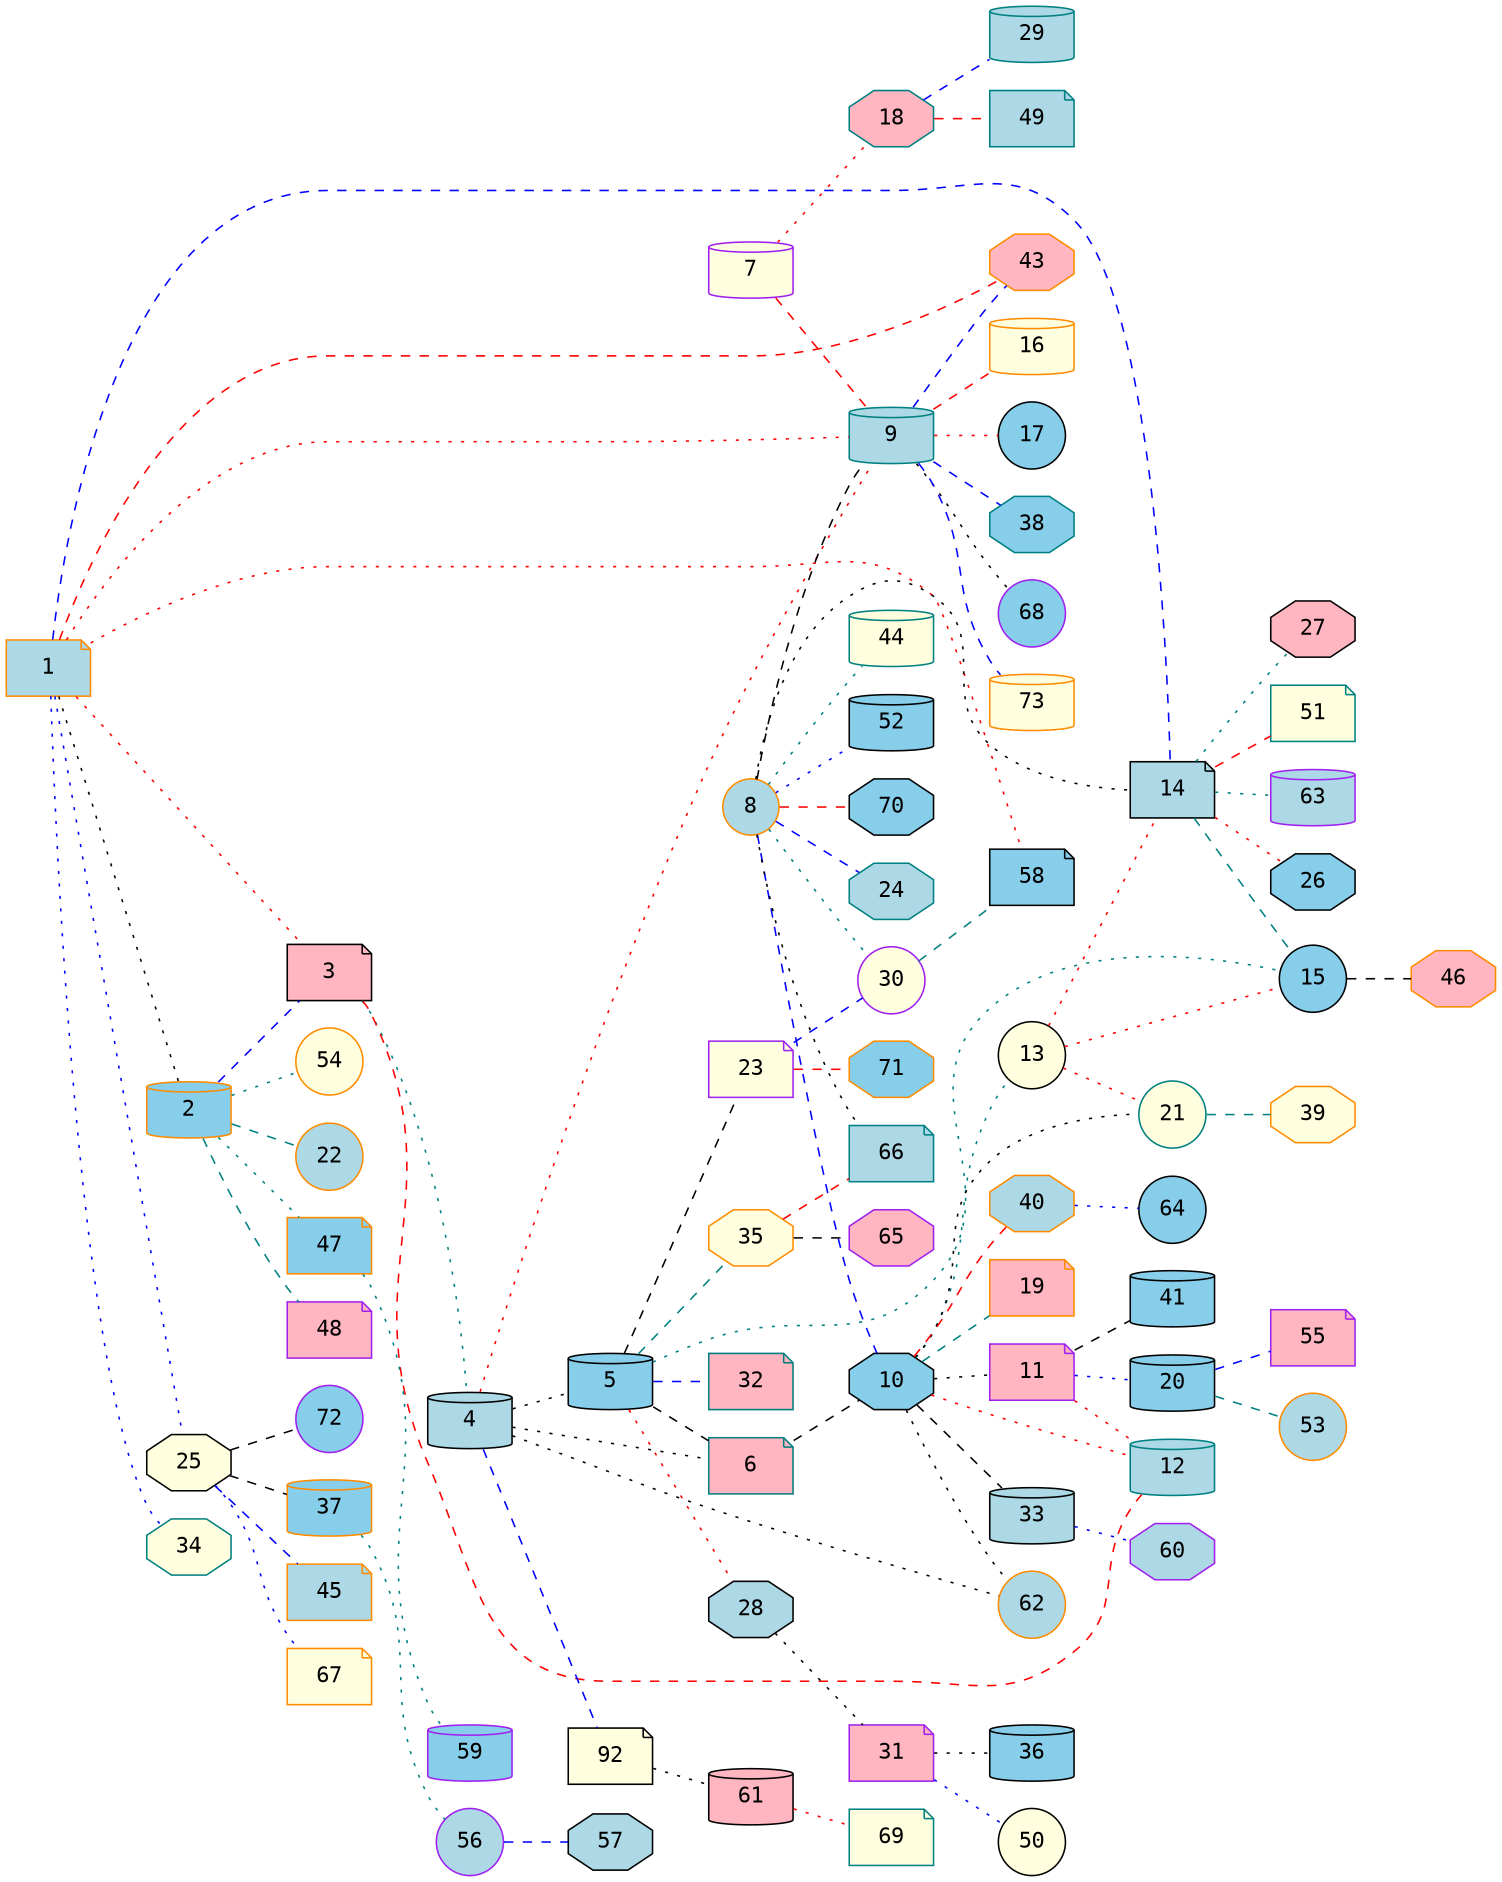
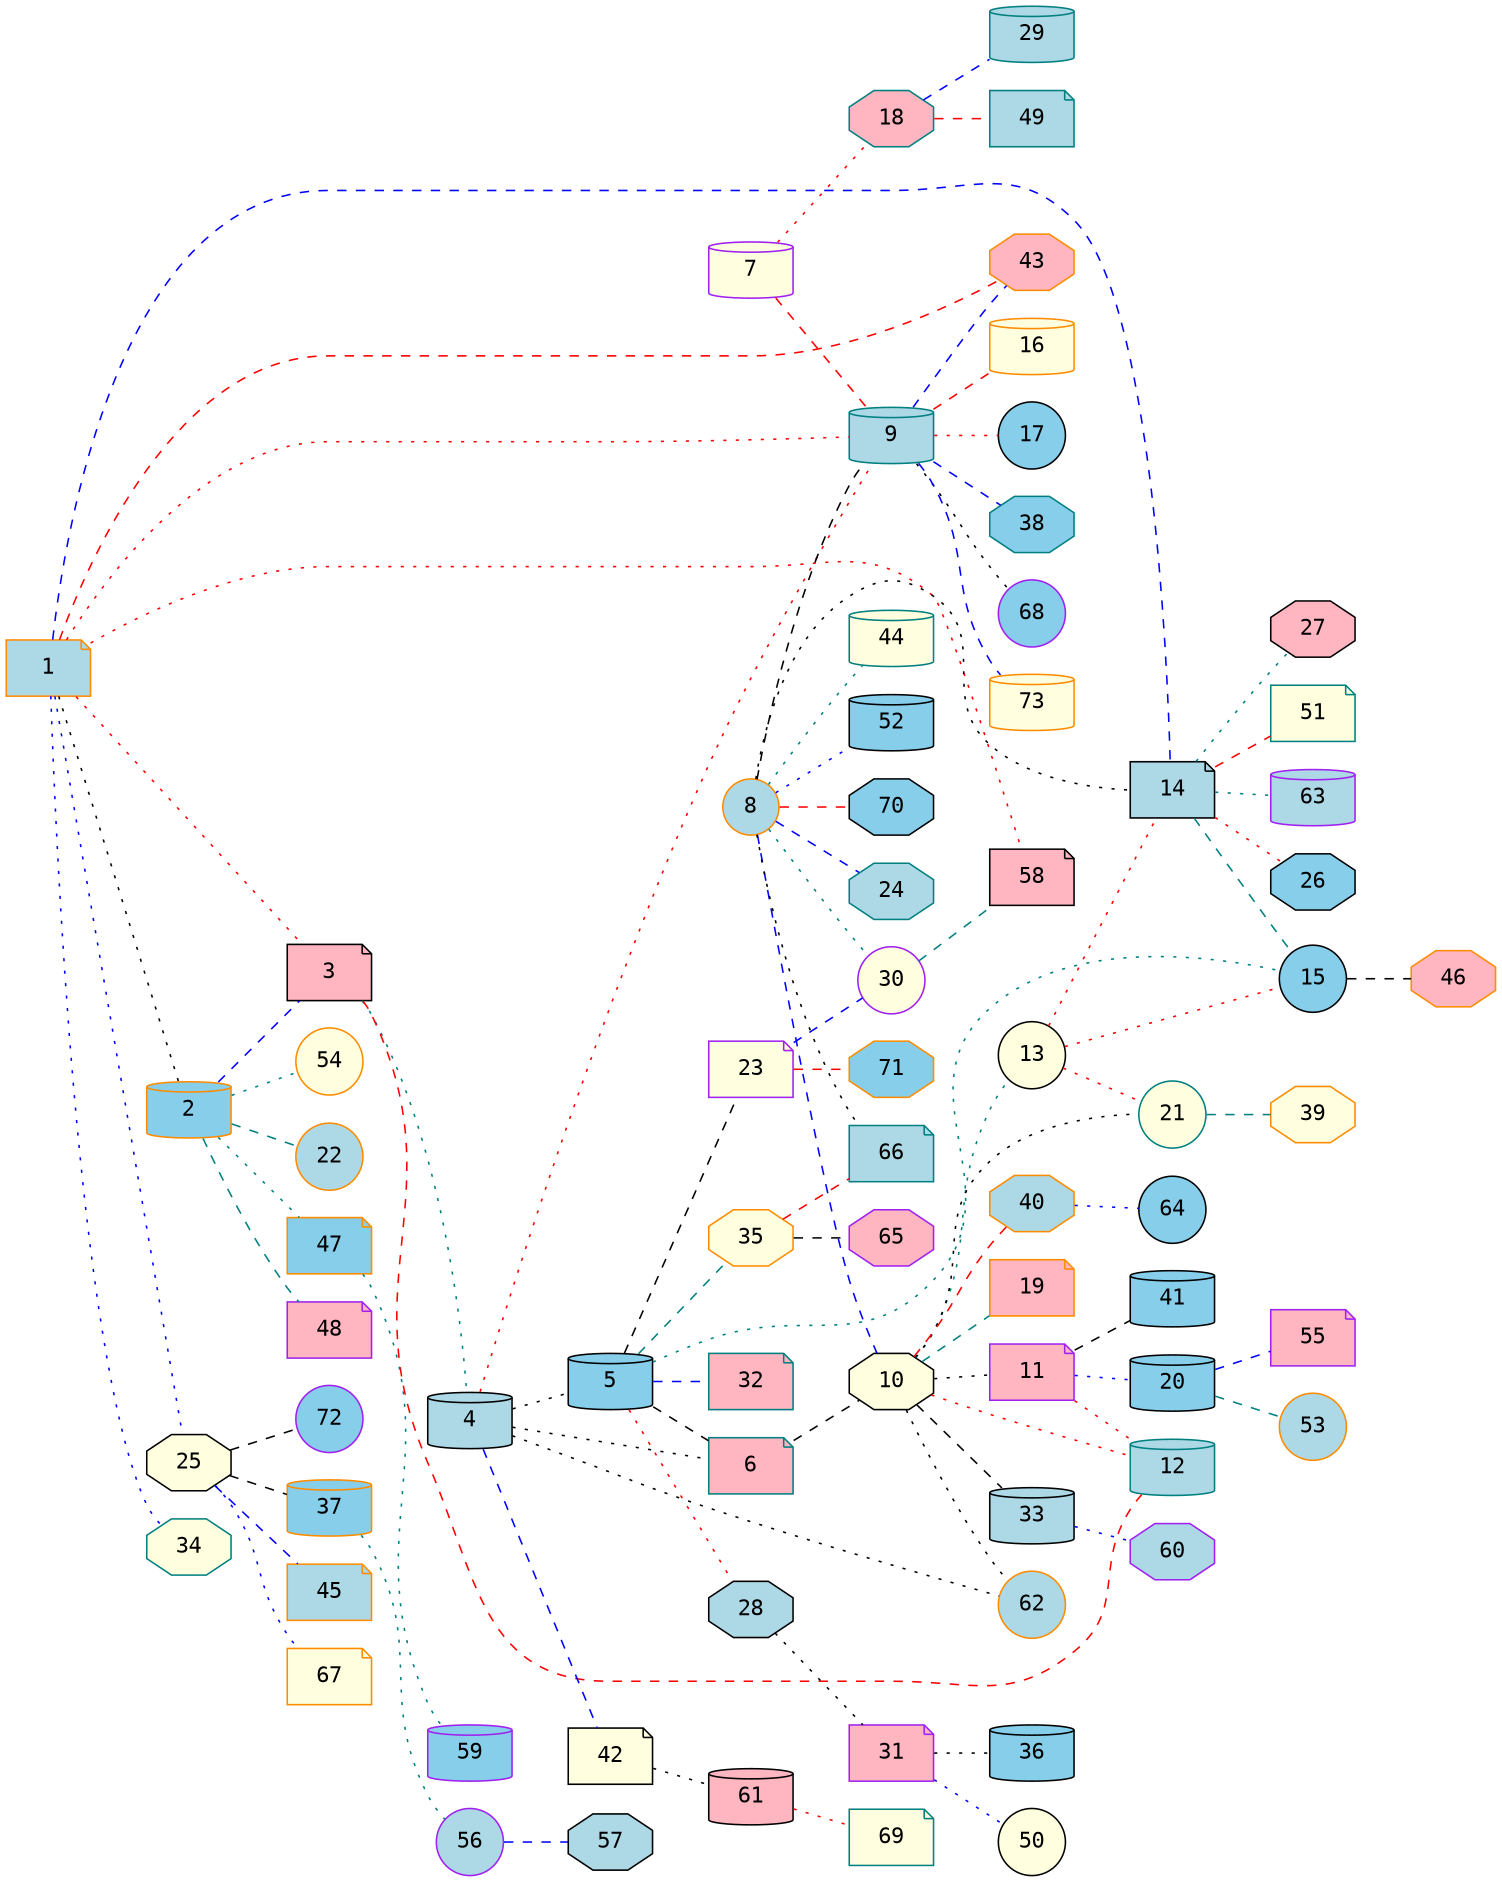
(1032, 877) -> (1032, 877)
(891, 1382) -> (891, 1382)
(610, 1756) -> (610, 1756)
